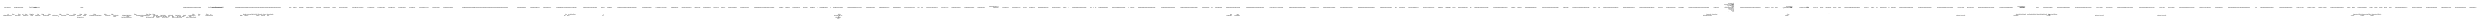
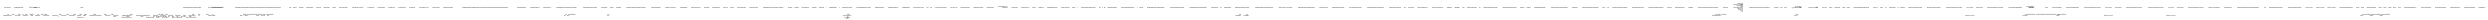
none -> (604, 7)
